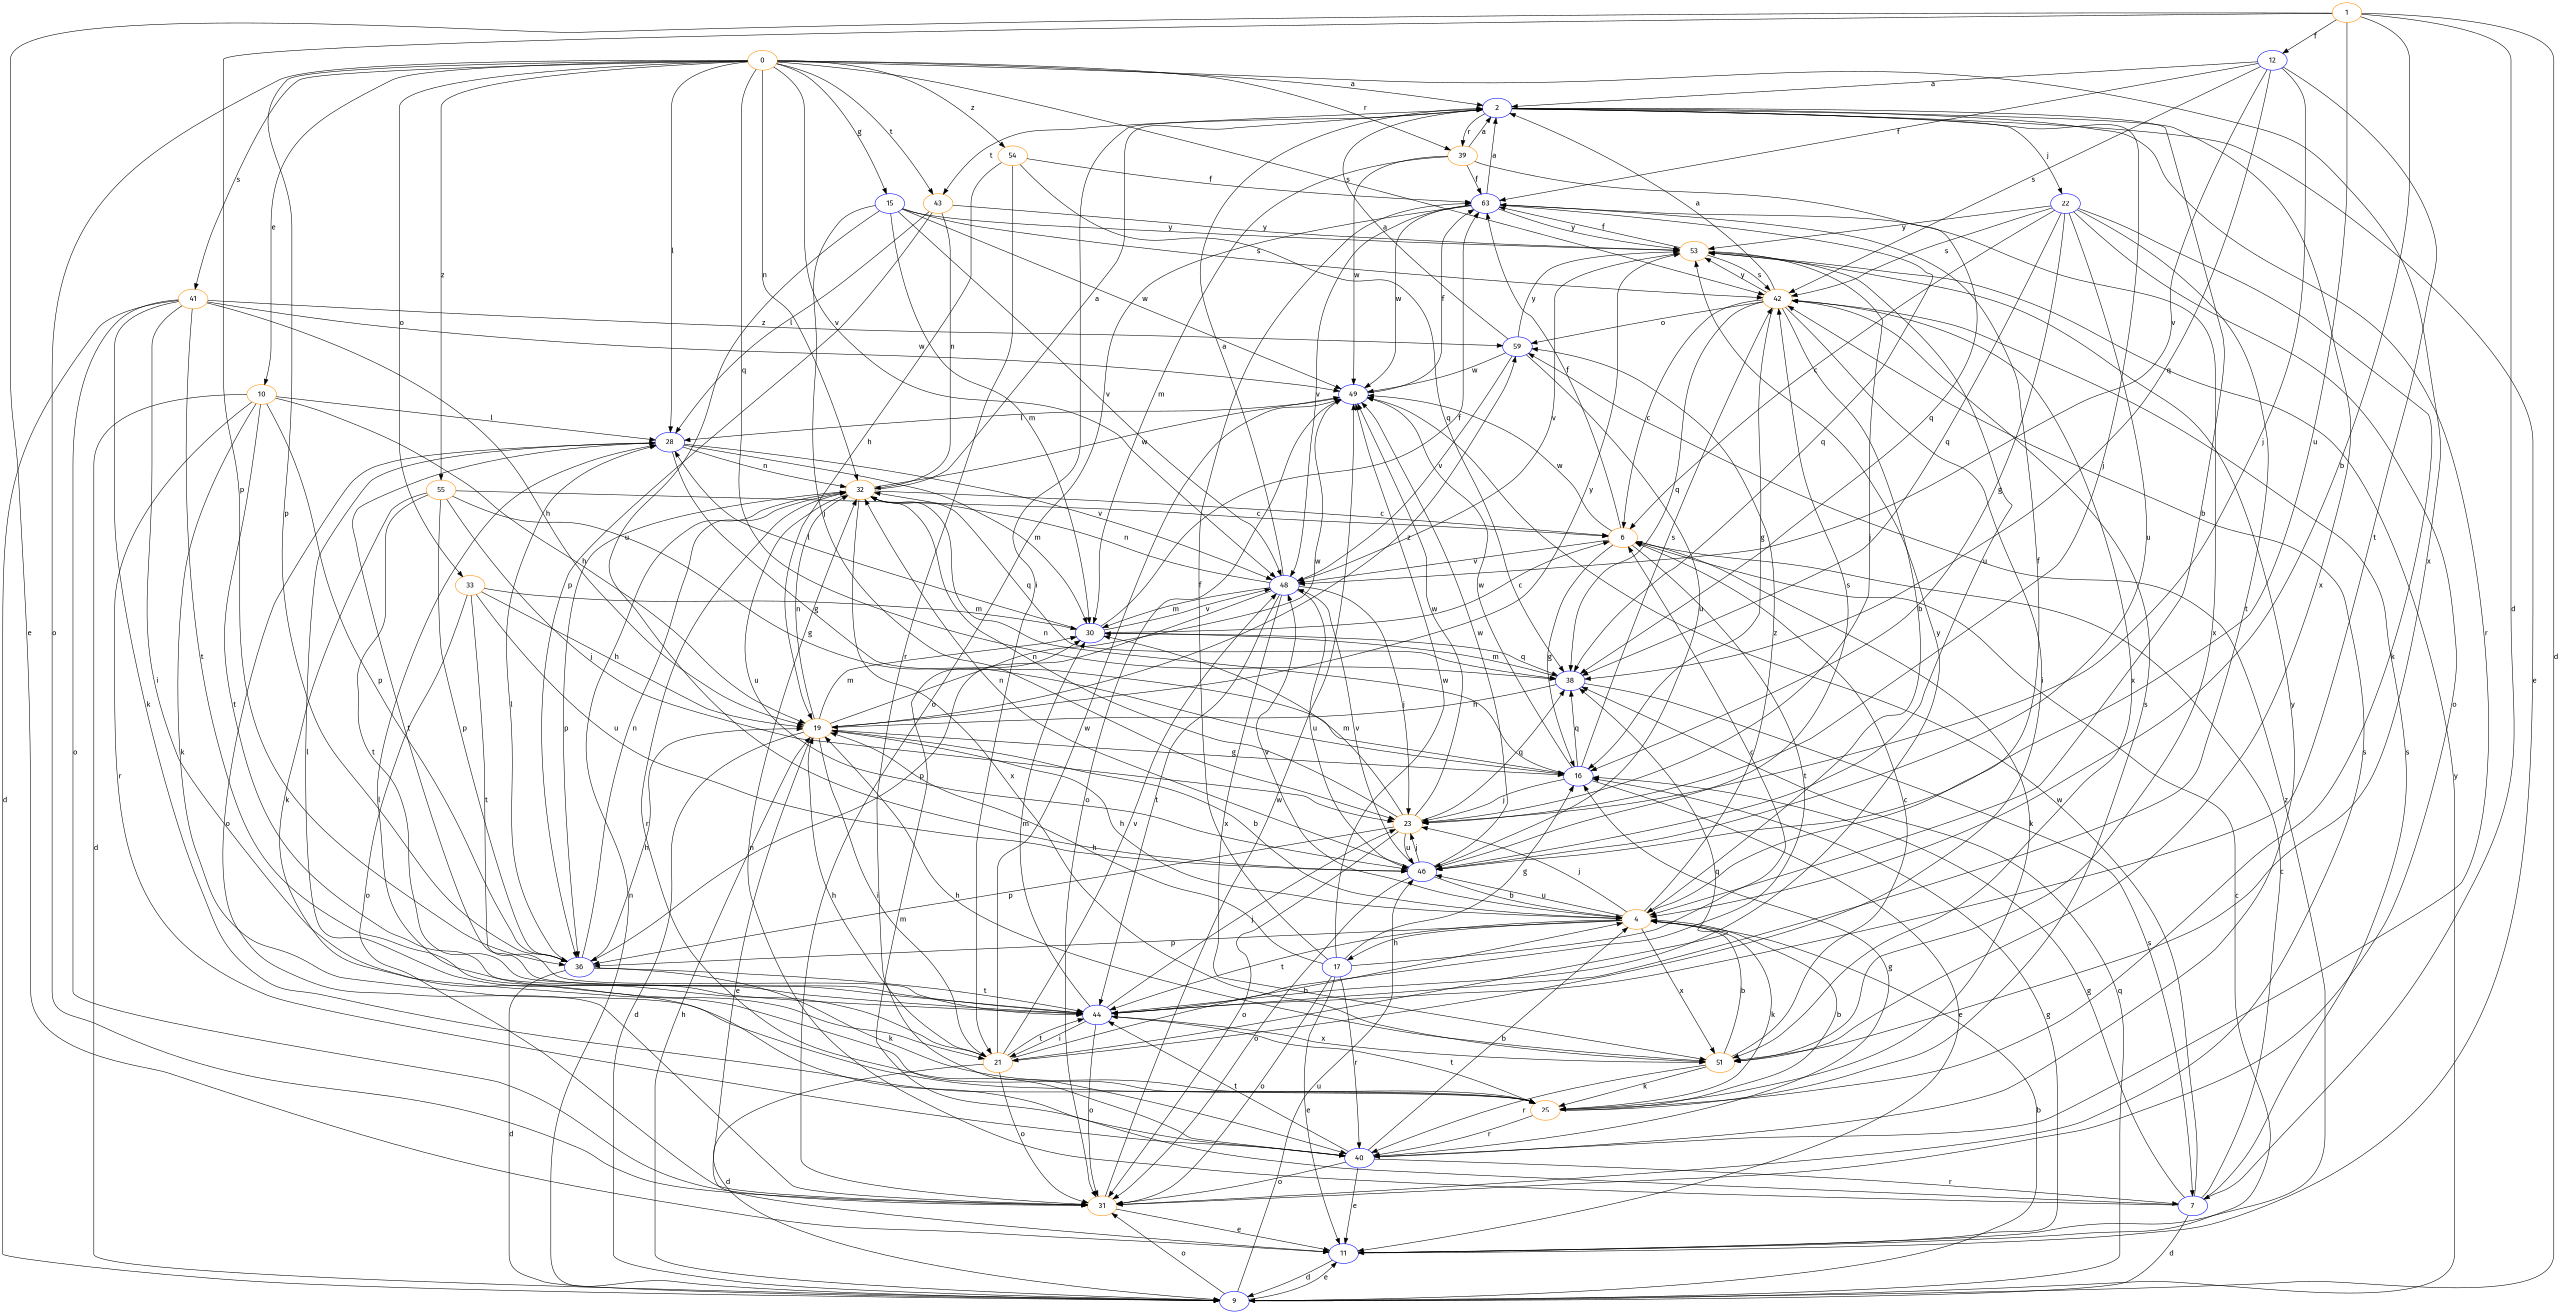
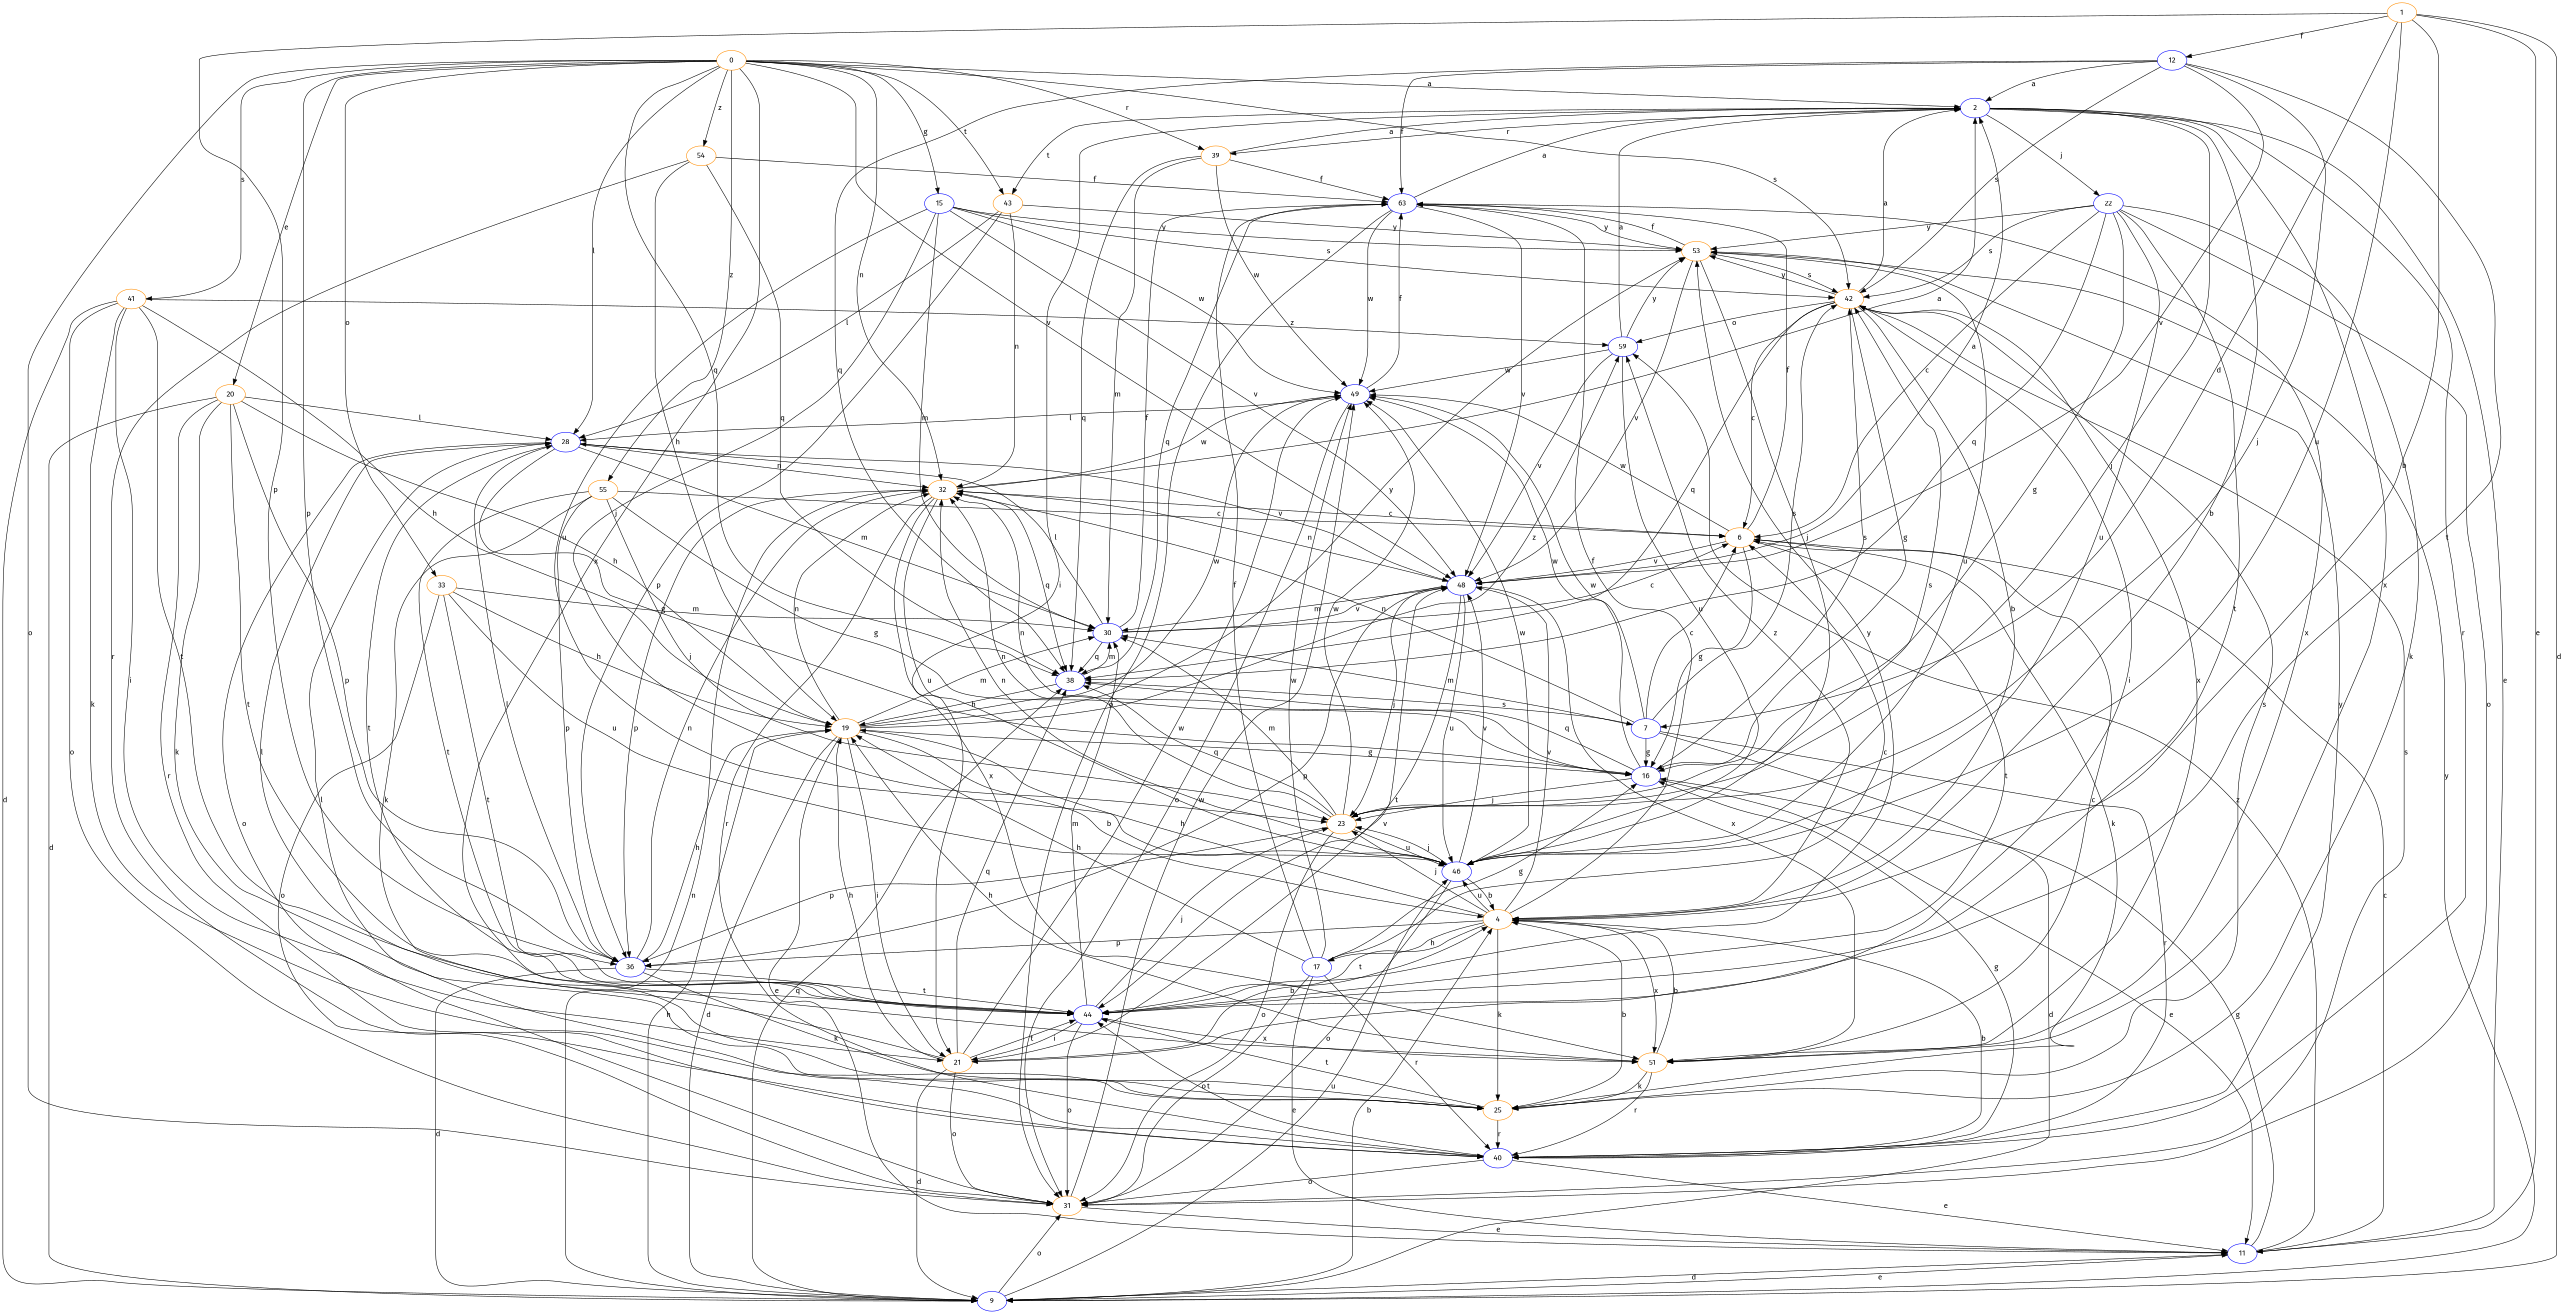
(770, 352) -> none
(262, 394) -> (231, 394)
(1794, 1176) -> (2150, 1049)
